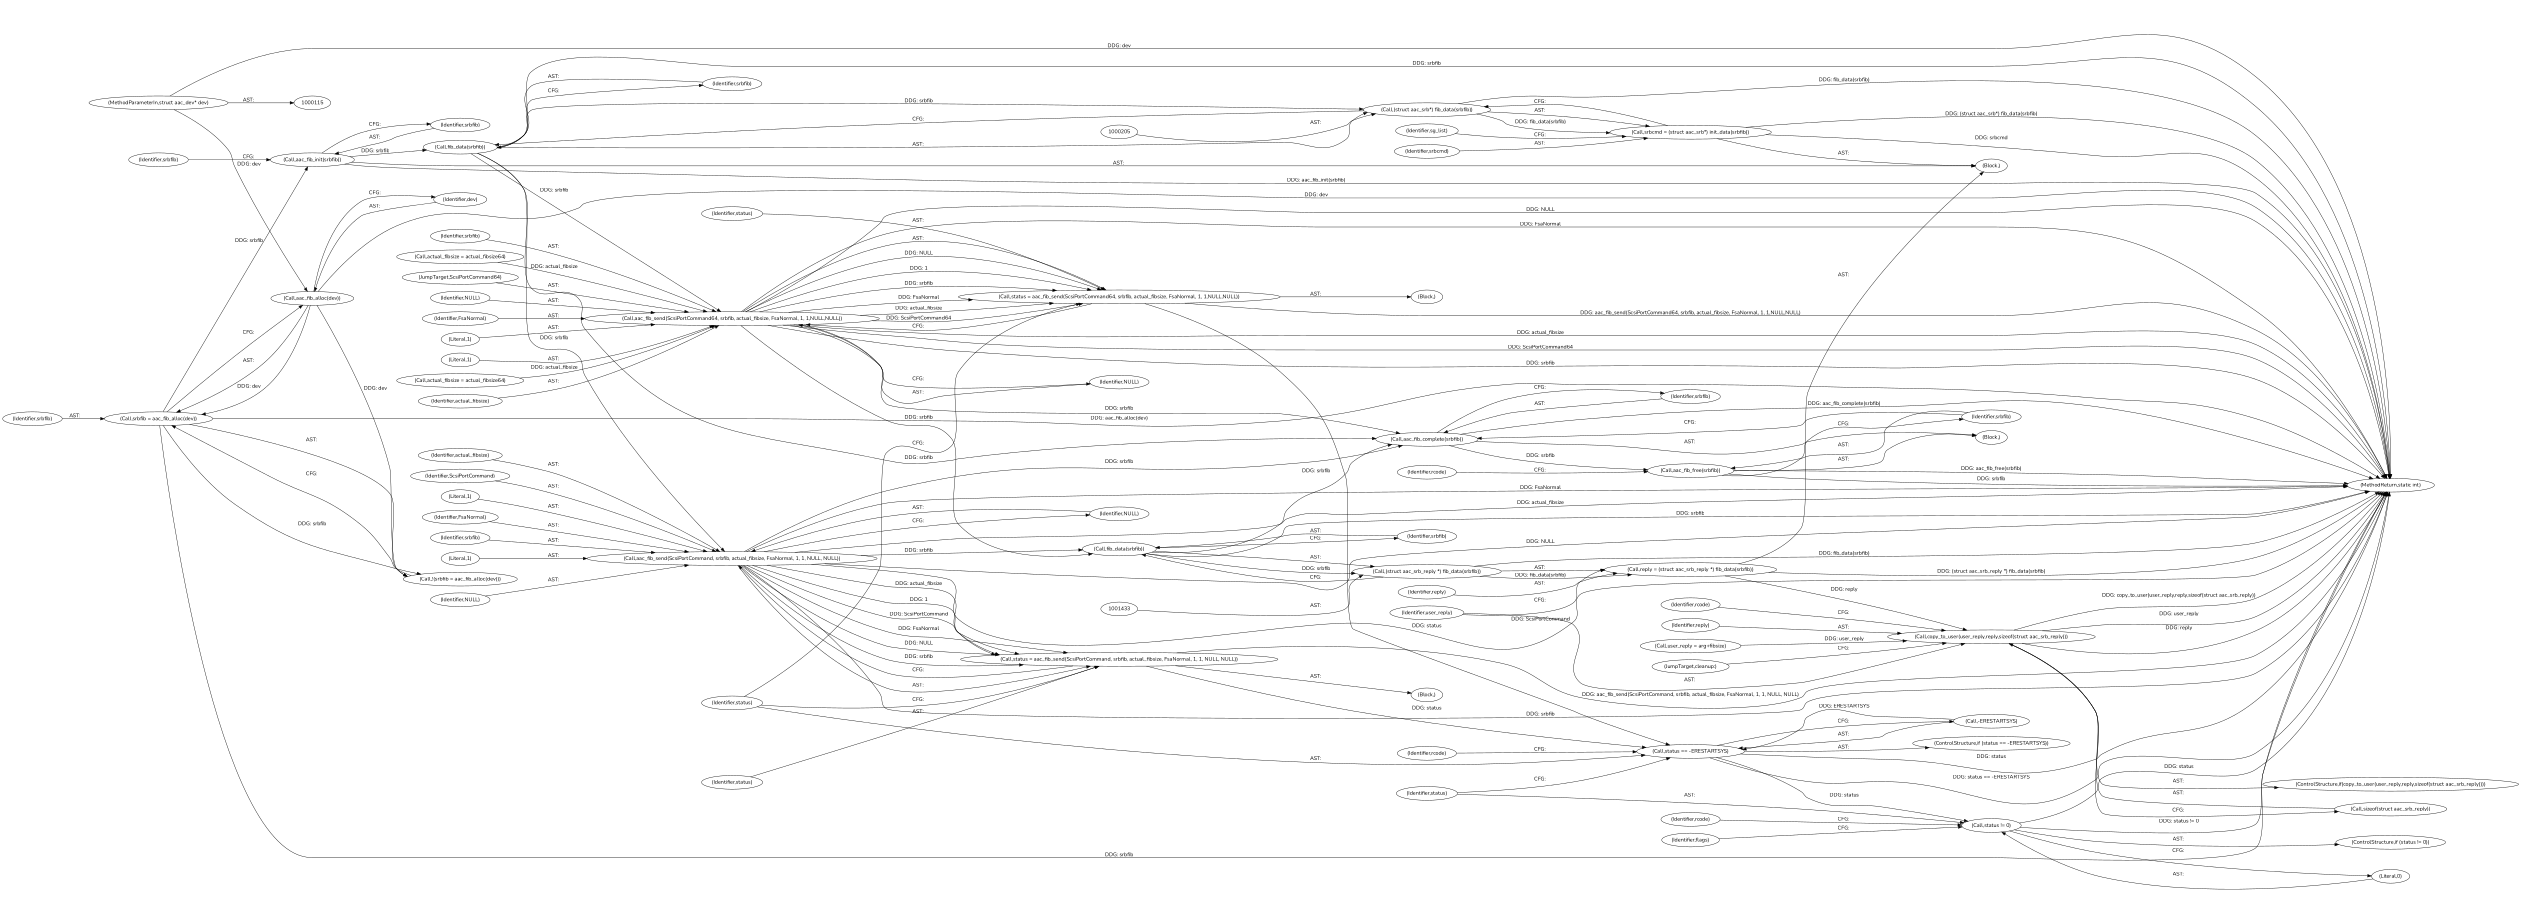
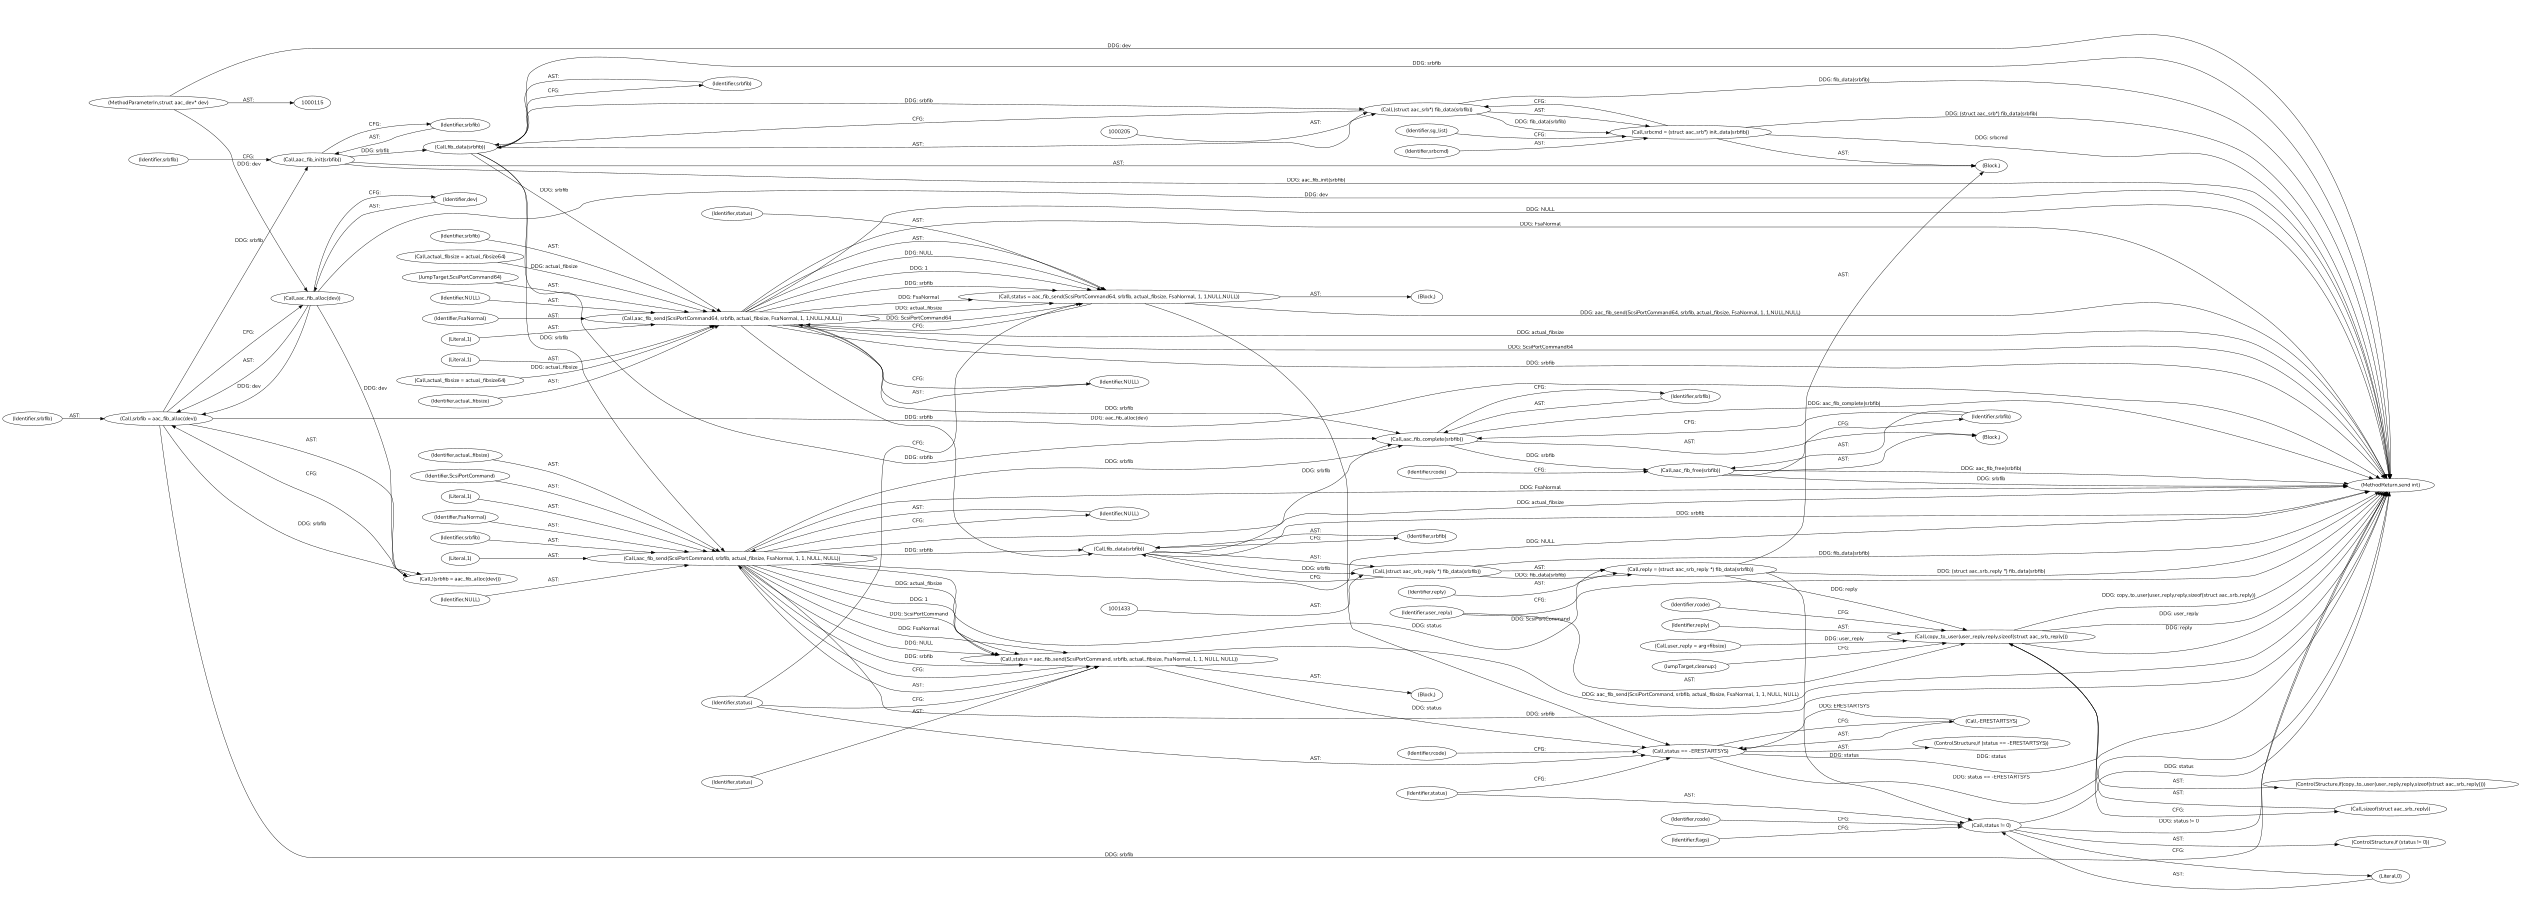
(2391, 485) -> (2391, 485)
(1835, 806) -> (1804, 733)
